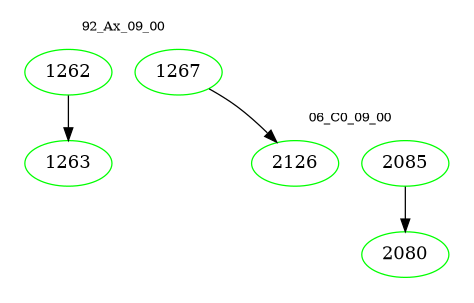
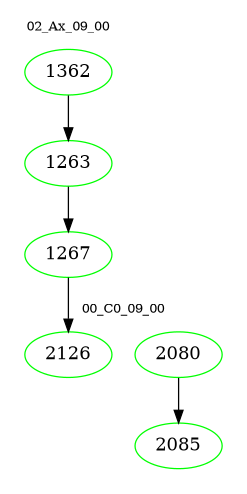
(124, 27) -> (68, 27)
(68, 72) -> (68, 72)
(350, 118) -> (124, 310)
none -> (68, 203)
(405, 203) -> (179, 394)
